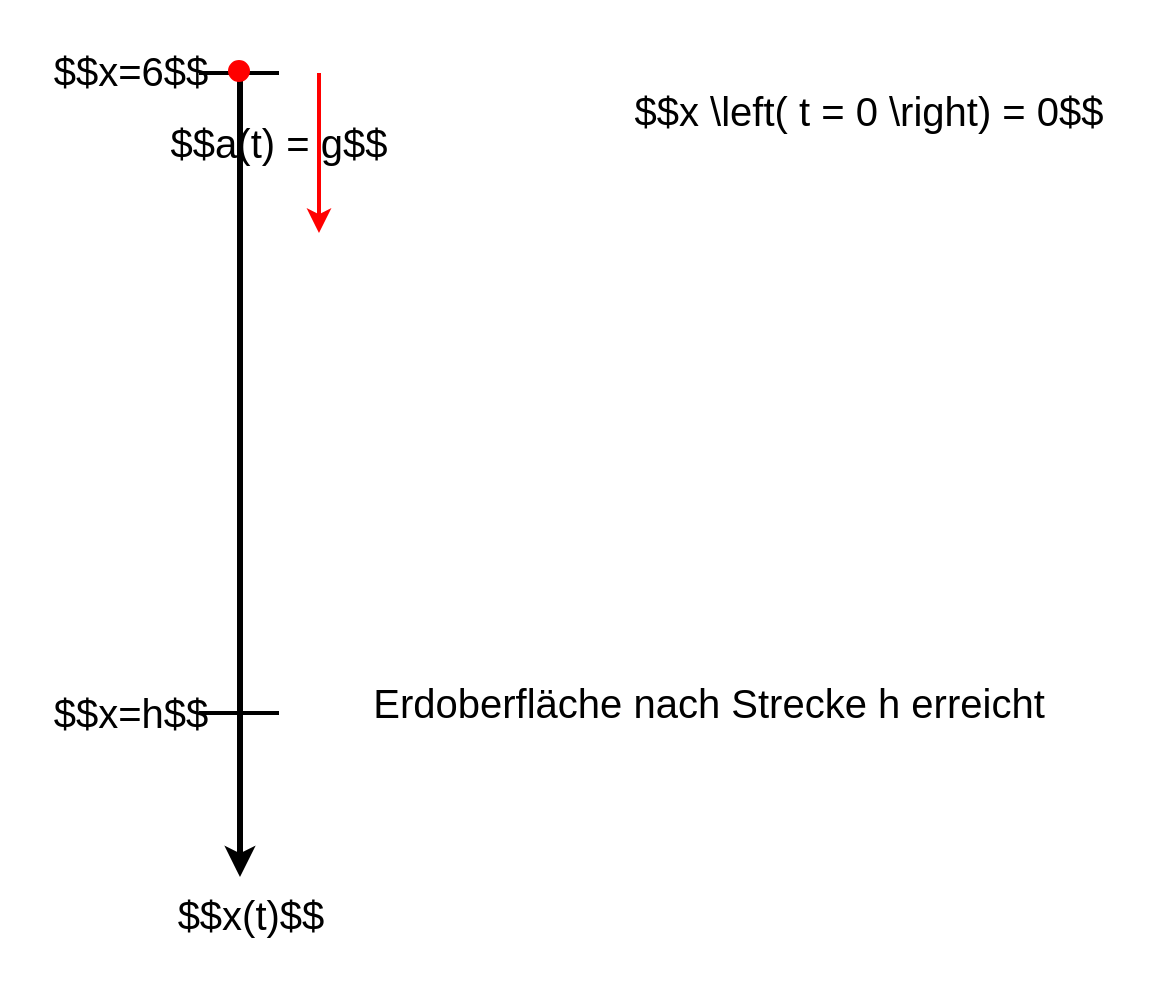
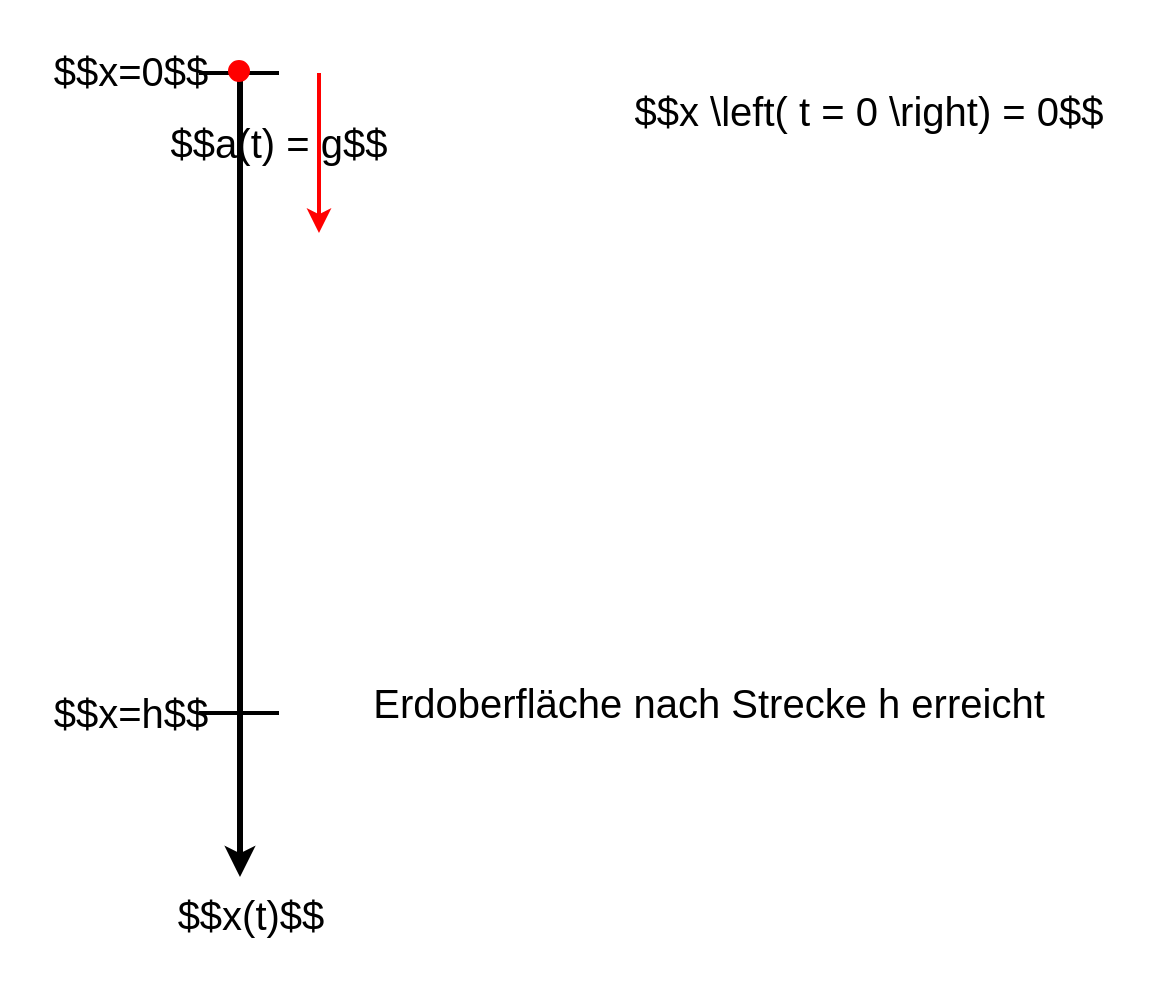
(132, 71) -> (132, 71)
